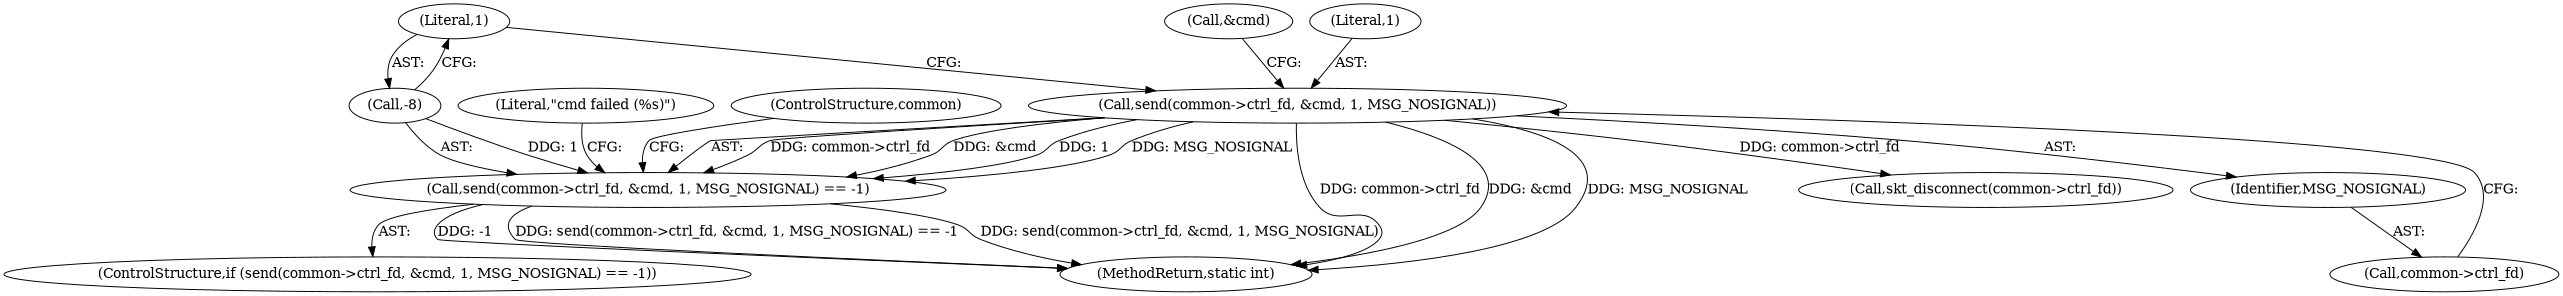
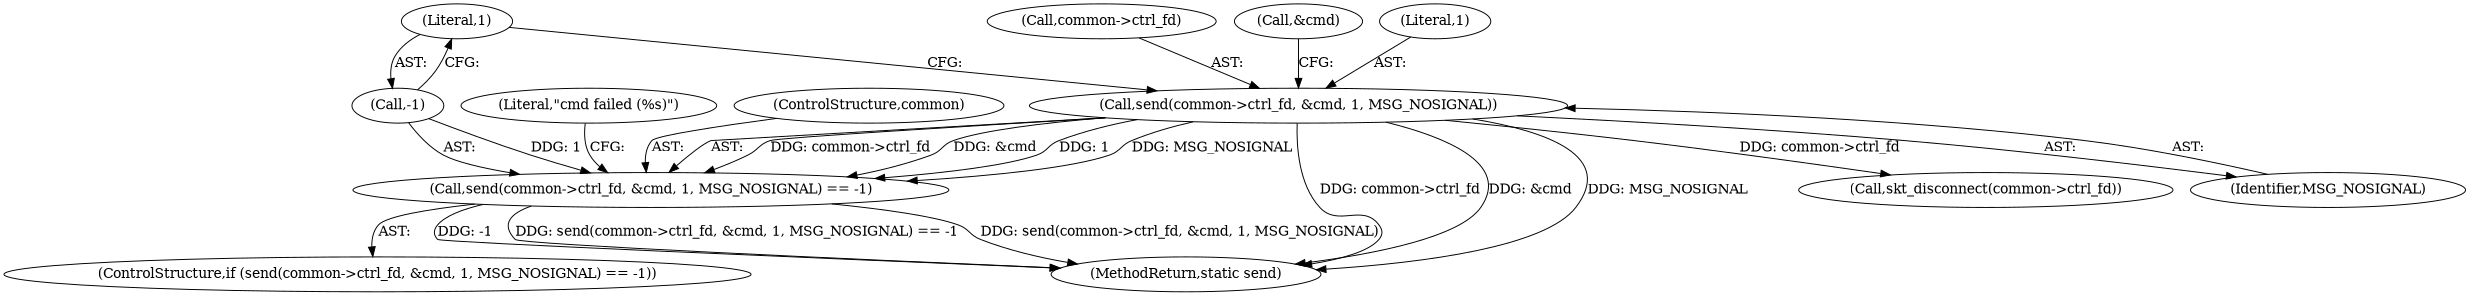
(395, 106) -> (398, 106)
(669, 148) -> (670, 148)
(2503, 190) -> (1230, 63)
(2382, 229) -> (1923, 125)
(1186, 274) -> (1186, 274)
